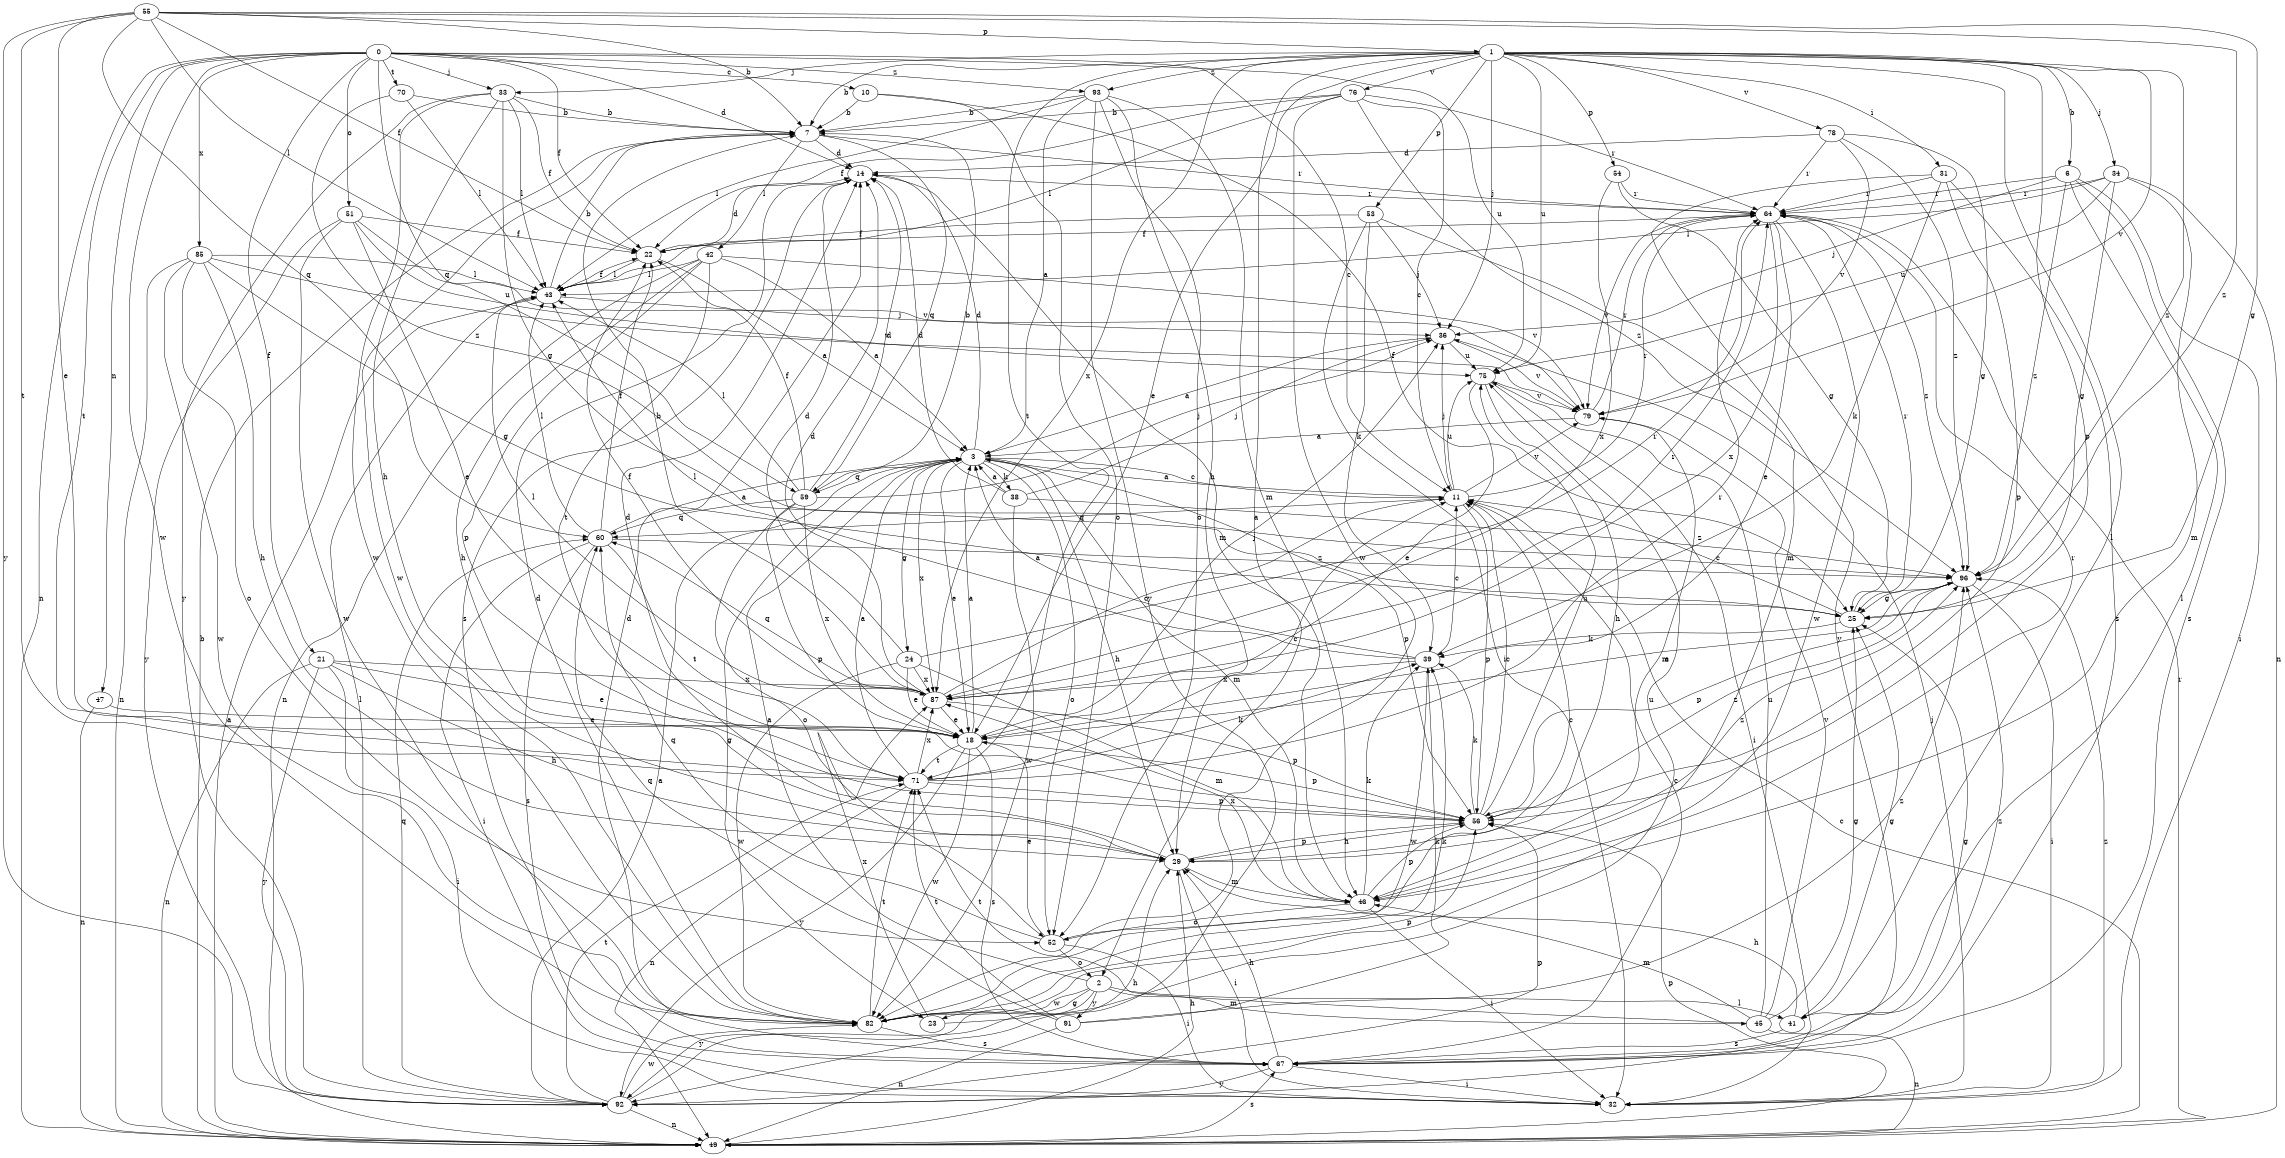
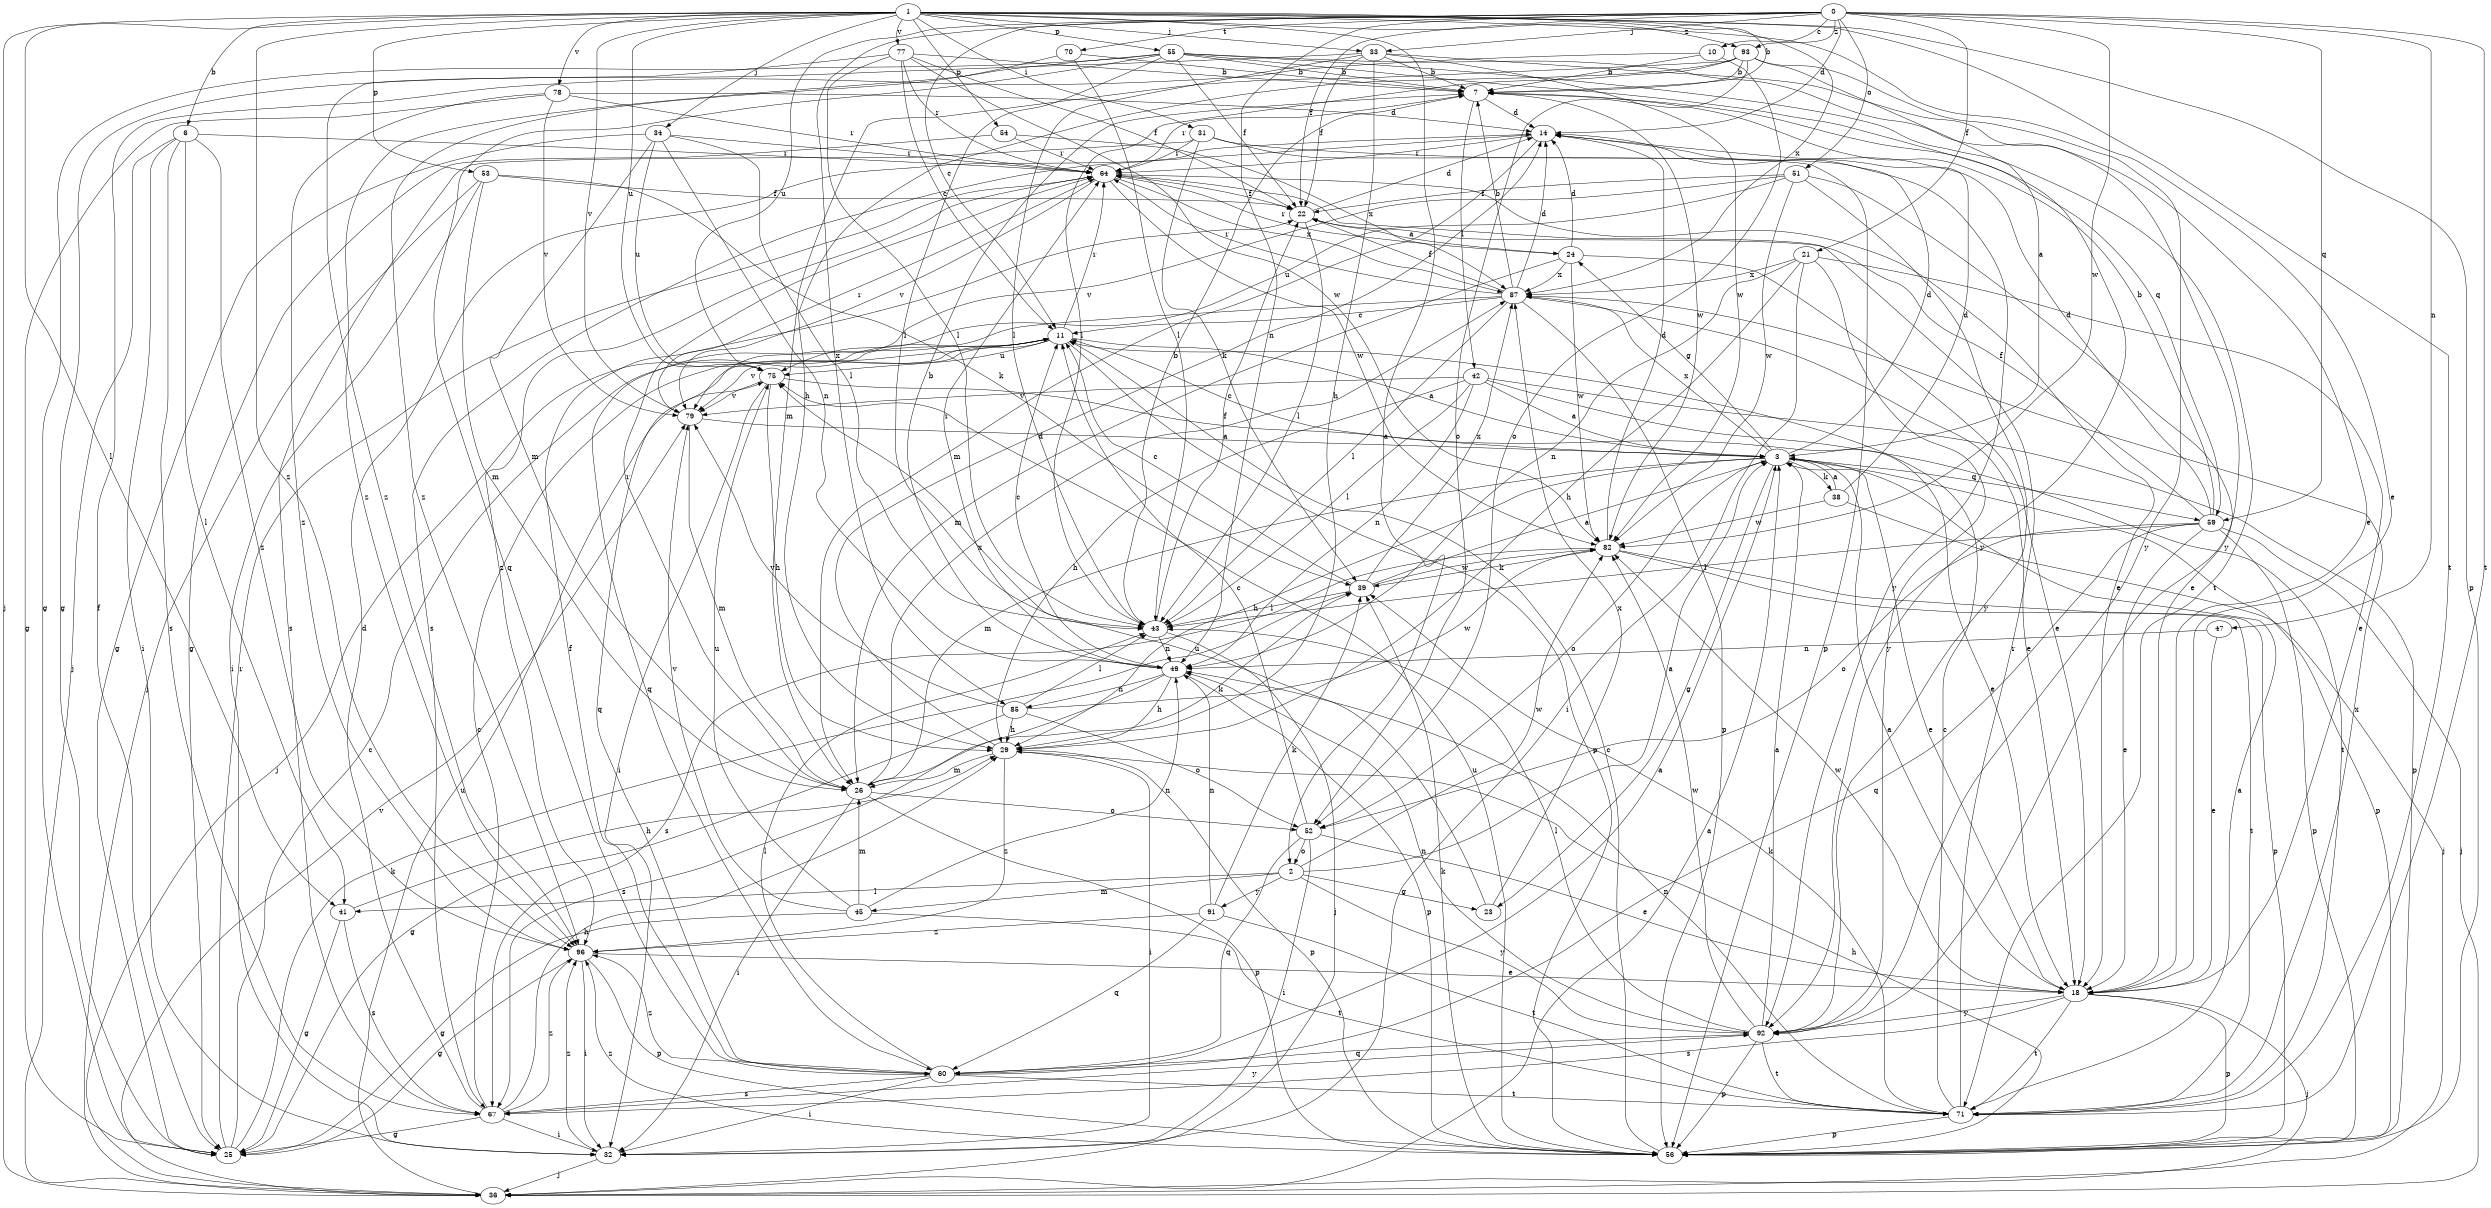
(817, 30) -> (1038, 32)
(1353, 93) -> (901, 53)
(811, 352) -> (1426, 241)
(1511, 530) -> none
(827, 619) -> (2125, 750)
(229, 720) -> (1168, 649)
(1362, 903) -> (859, 791)
(116, 966) -> (1098, 692)
(968, 1032) -> none
